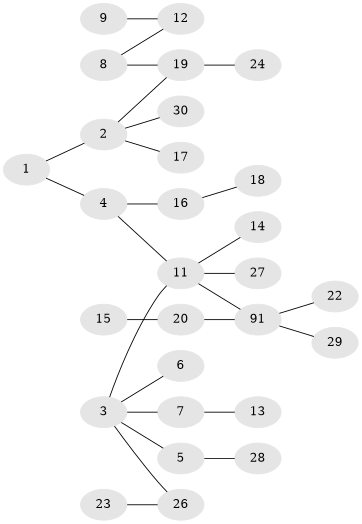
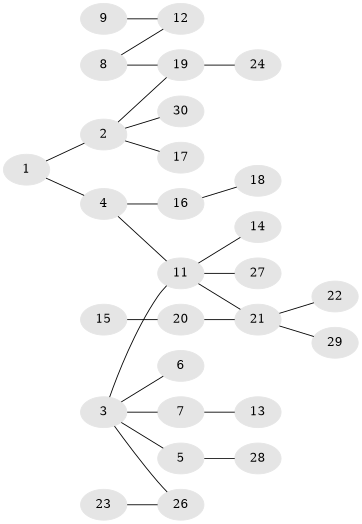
(258, 320) -> (258, 320)
